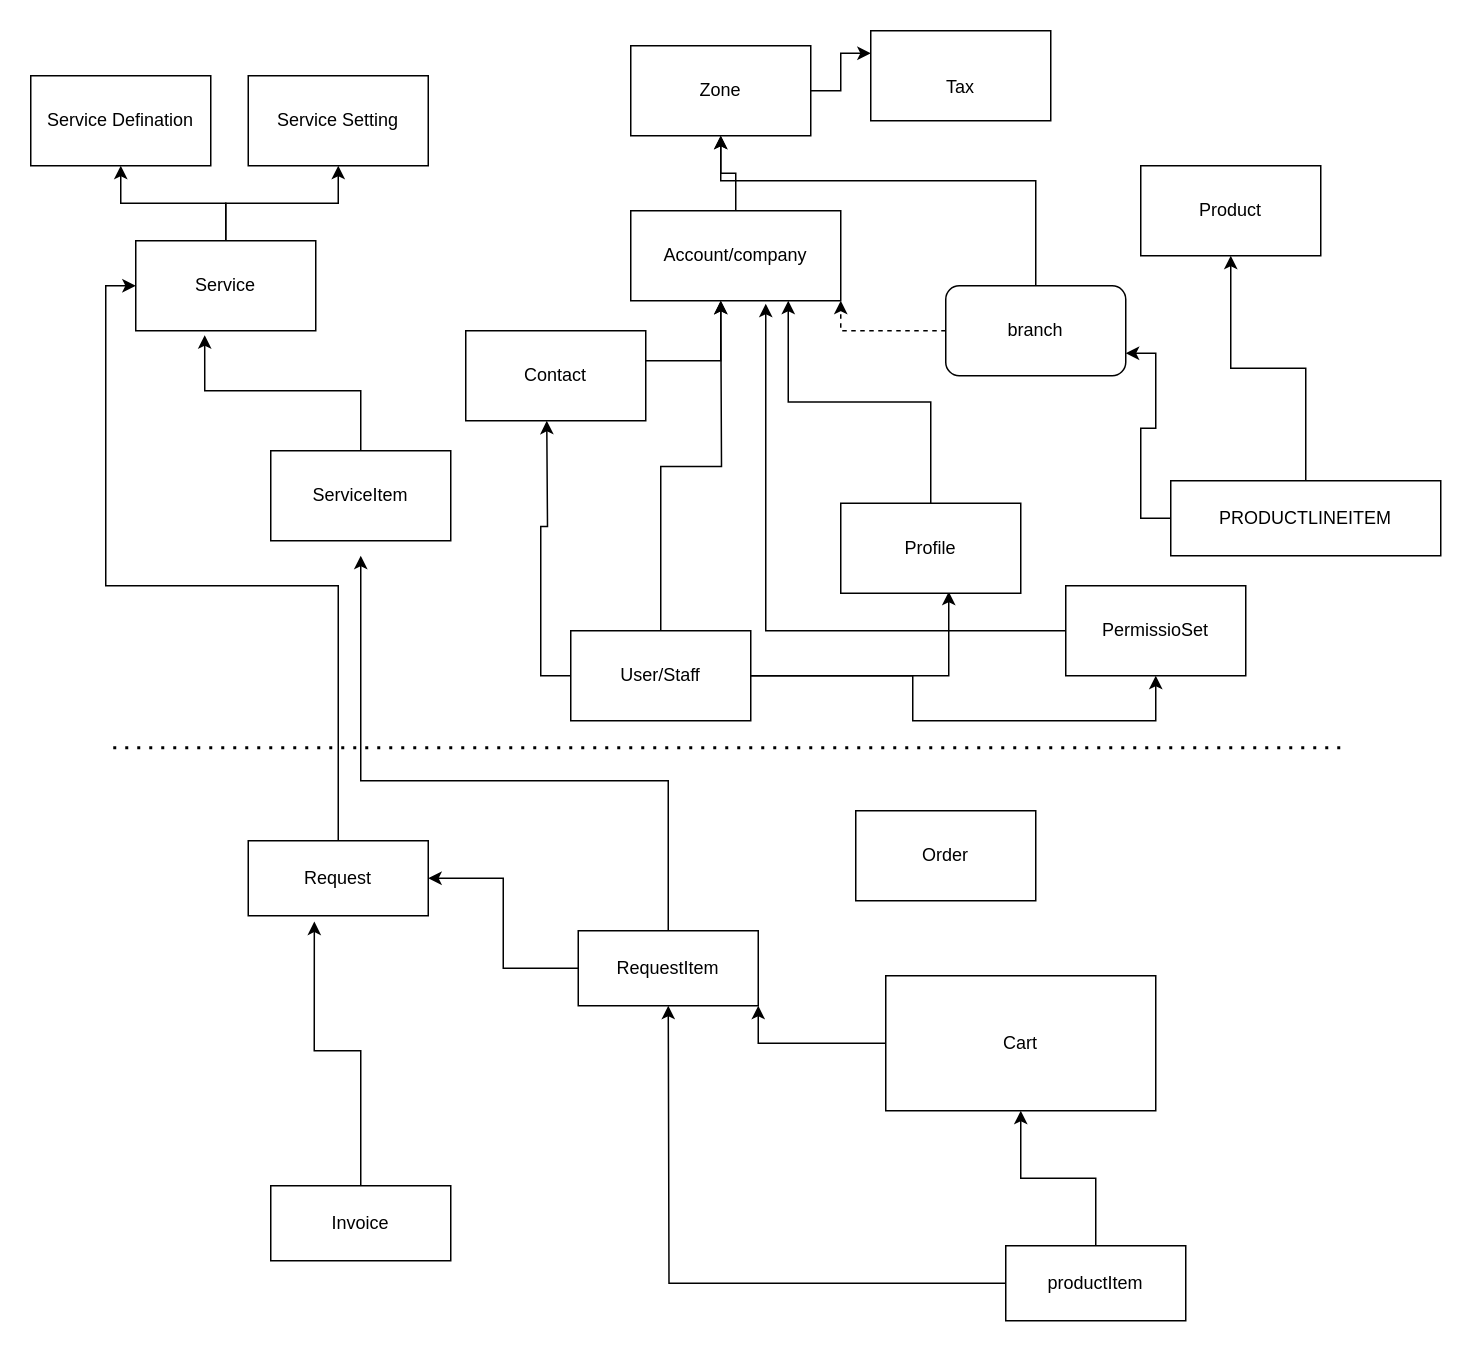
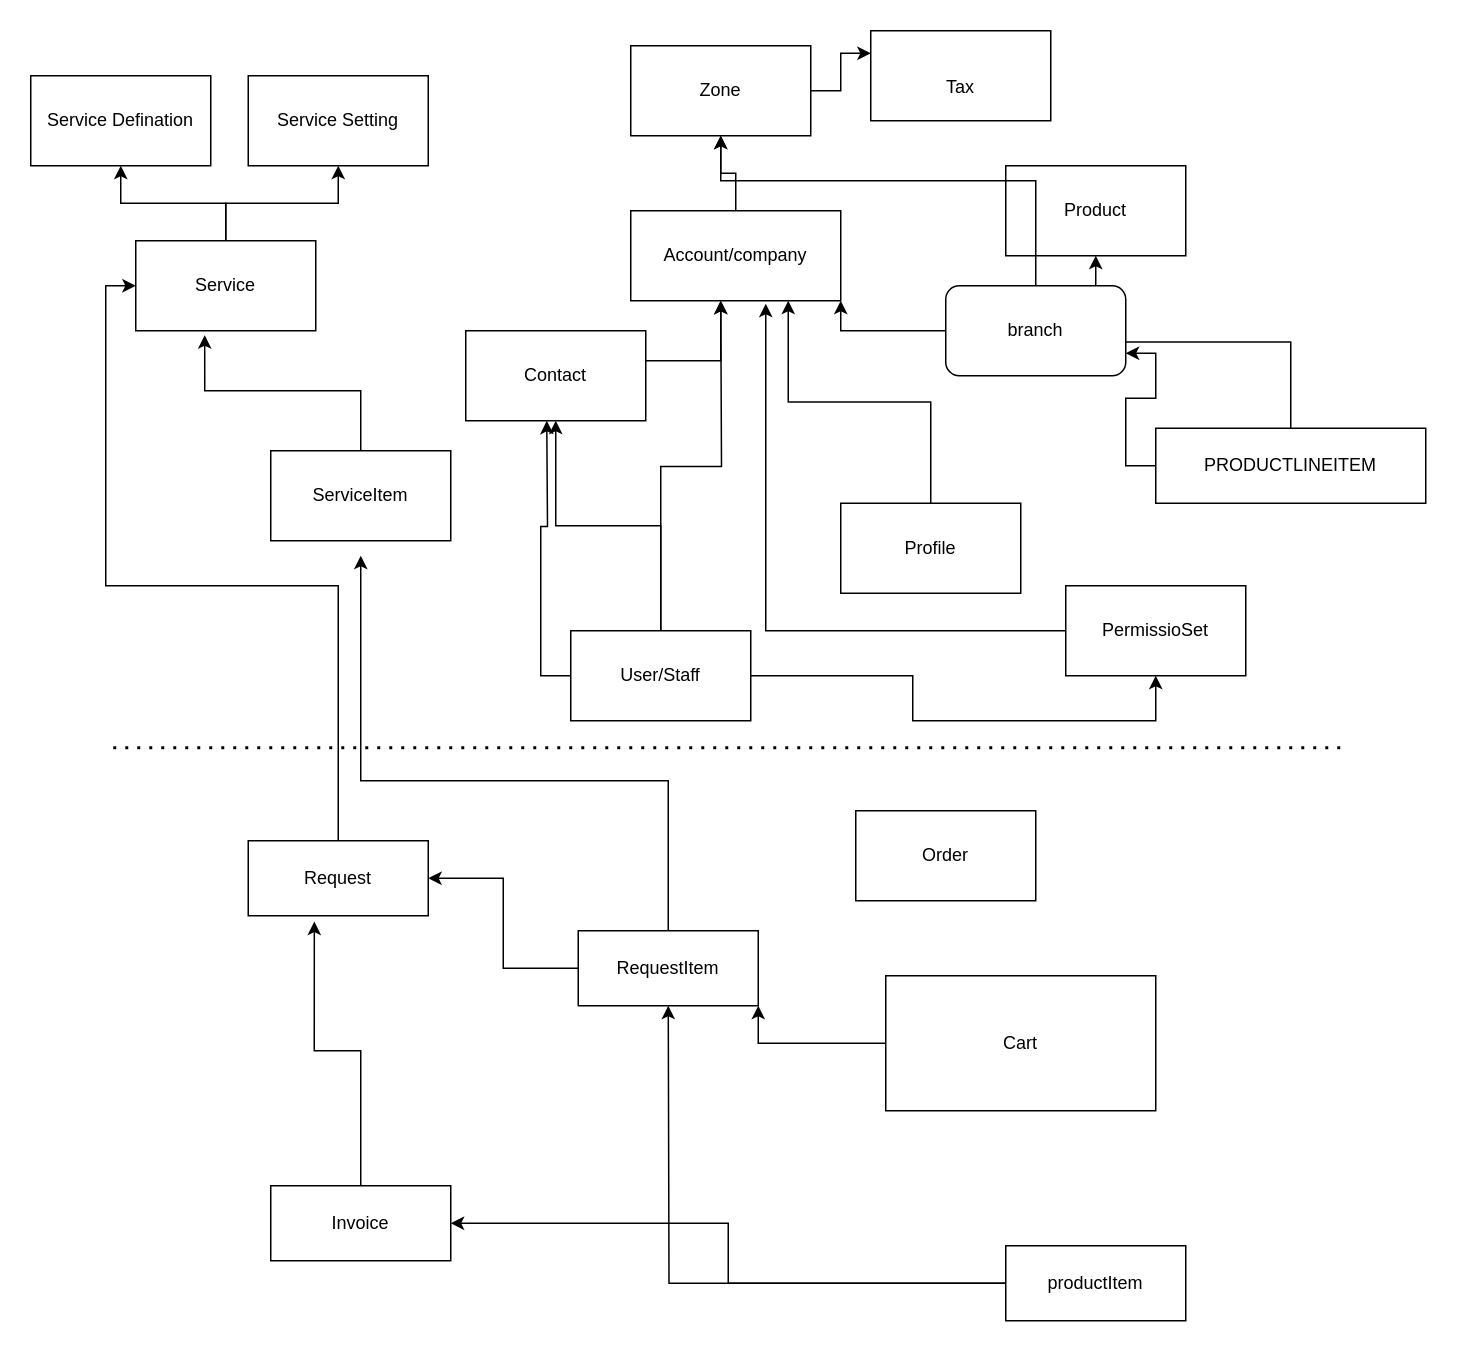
(1231, 211) -> (1096, 211)
(882, 331) -> (882, 331)
(1306, 518) -> (1291, 466)
(949, 656) -> (559, 526)
(1064, 1178) -> (623, 1223)
